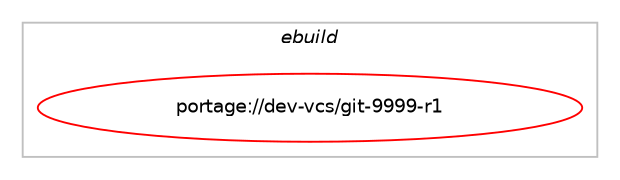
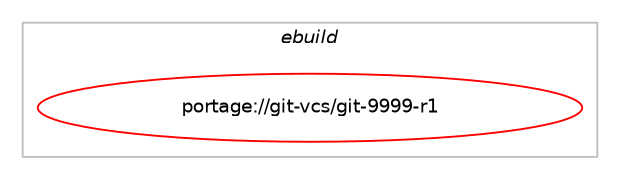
(310, 108) -> (310, 108)
